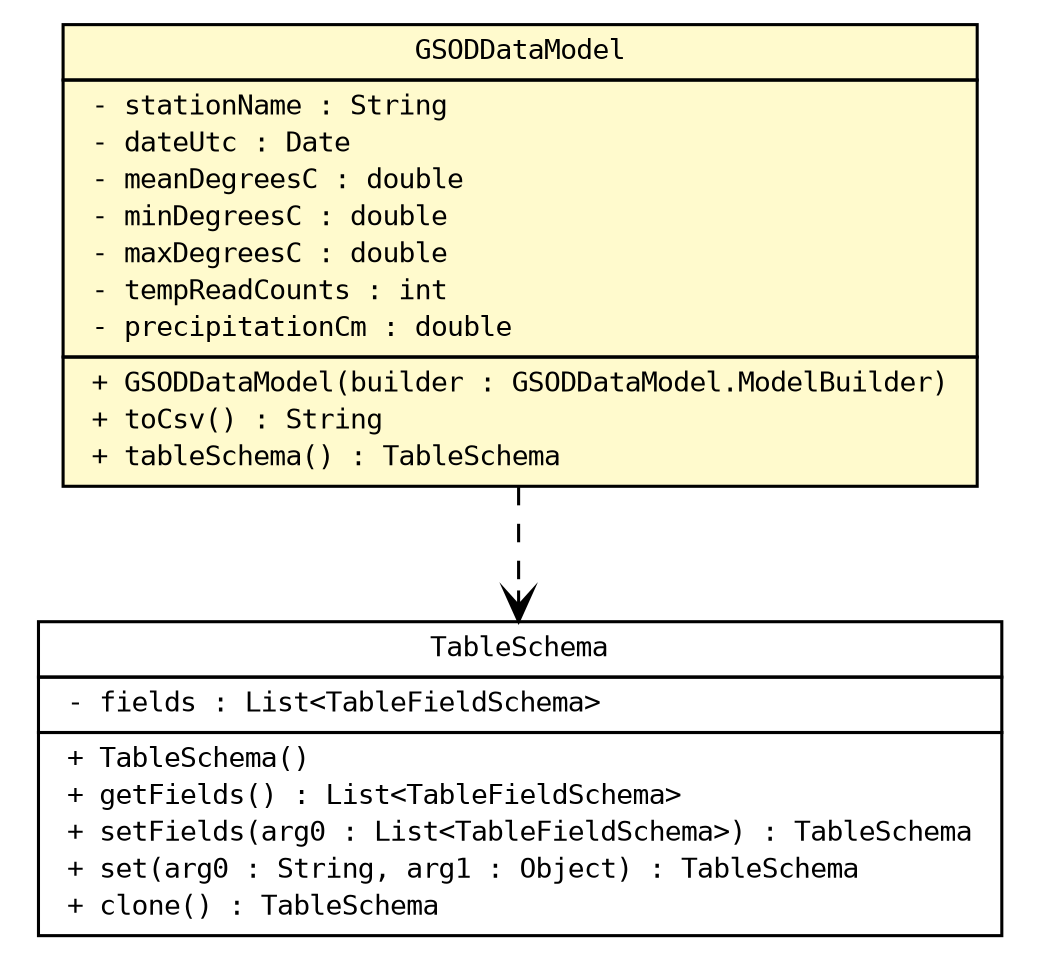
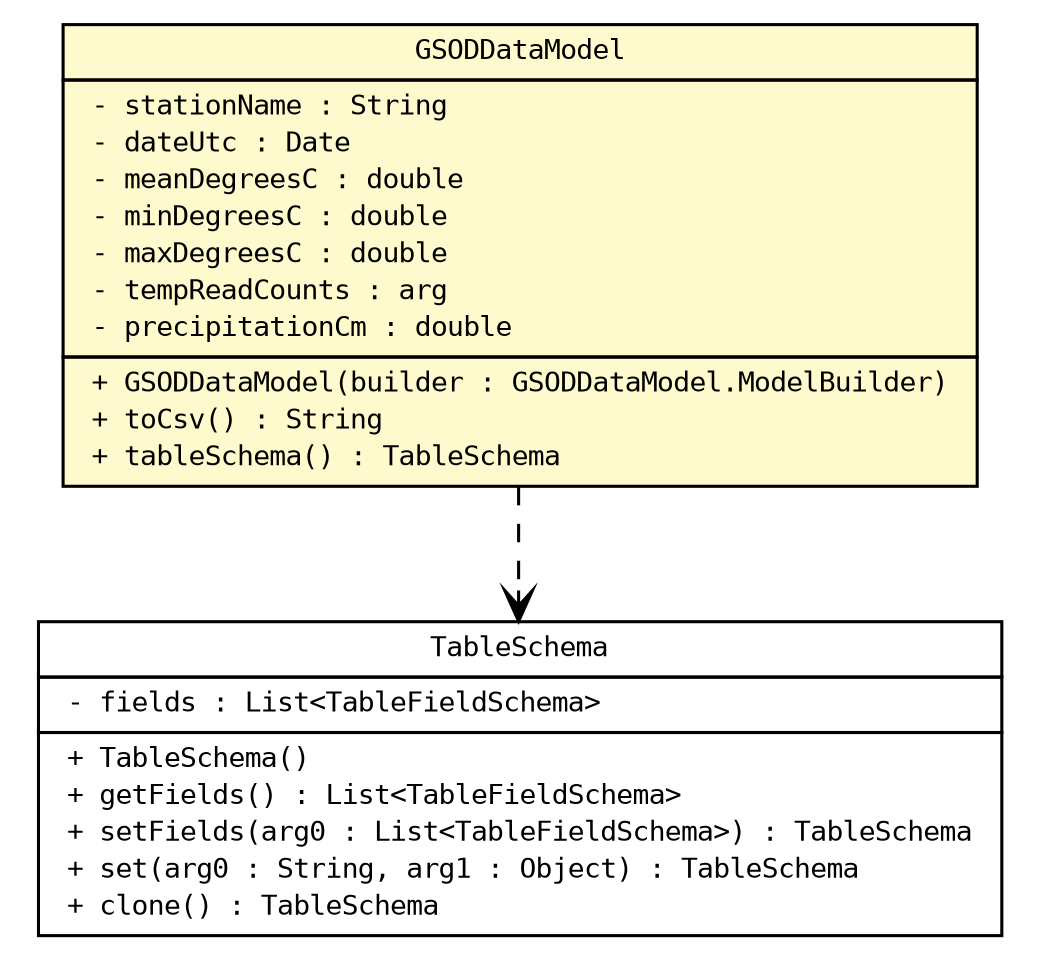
(271, 291) -> (271, 291)
